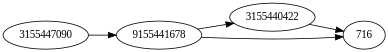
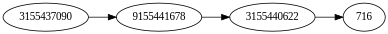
(272, 17) -> (272, 17)
(46, 35) -> (46, 17)
(268, 39) -> none
